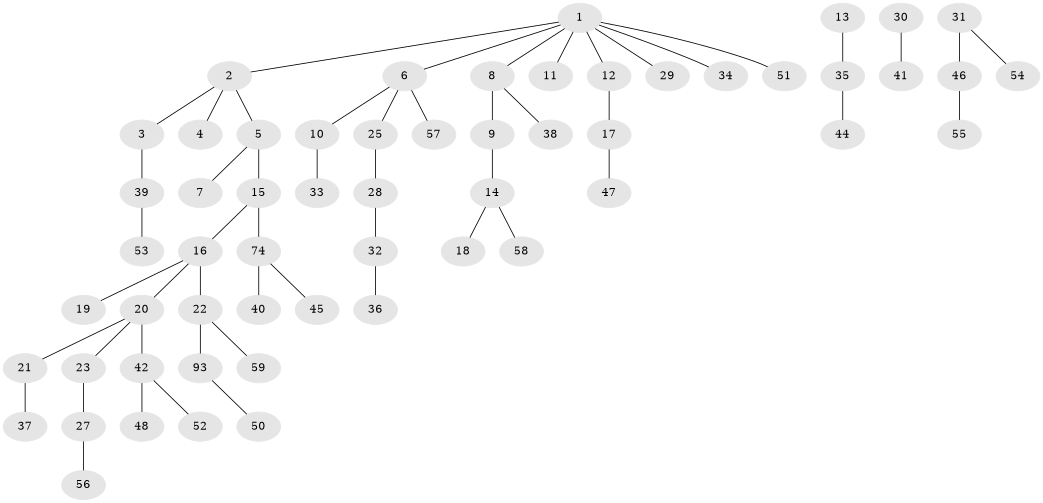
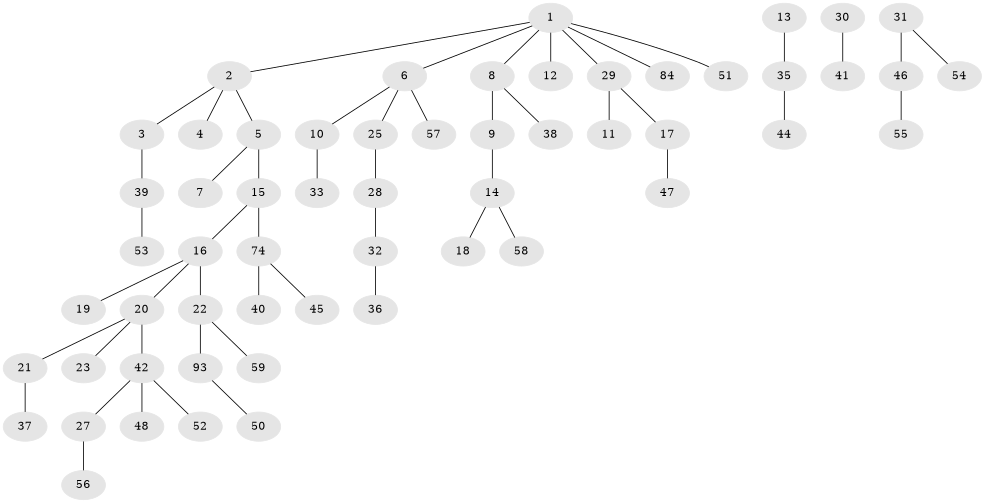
(565, 47) -> (609, 106)
(726, 76) -> (668, 76)
(609, 106) -> (638, 105)
(84, 398) -> (113, 397)
